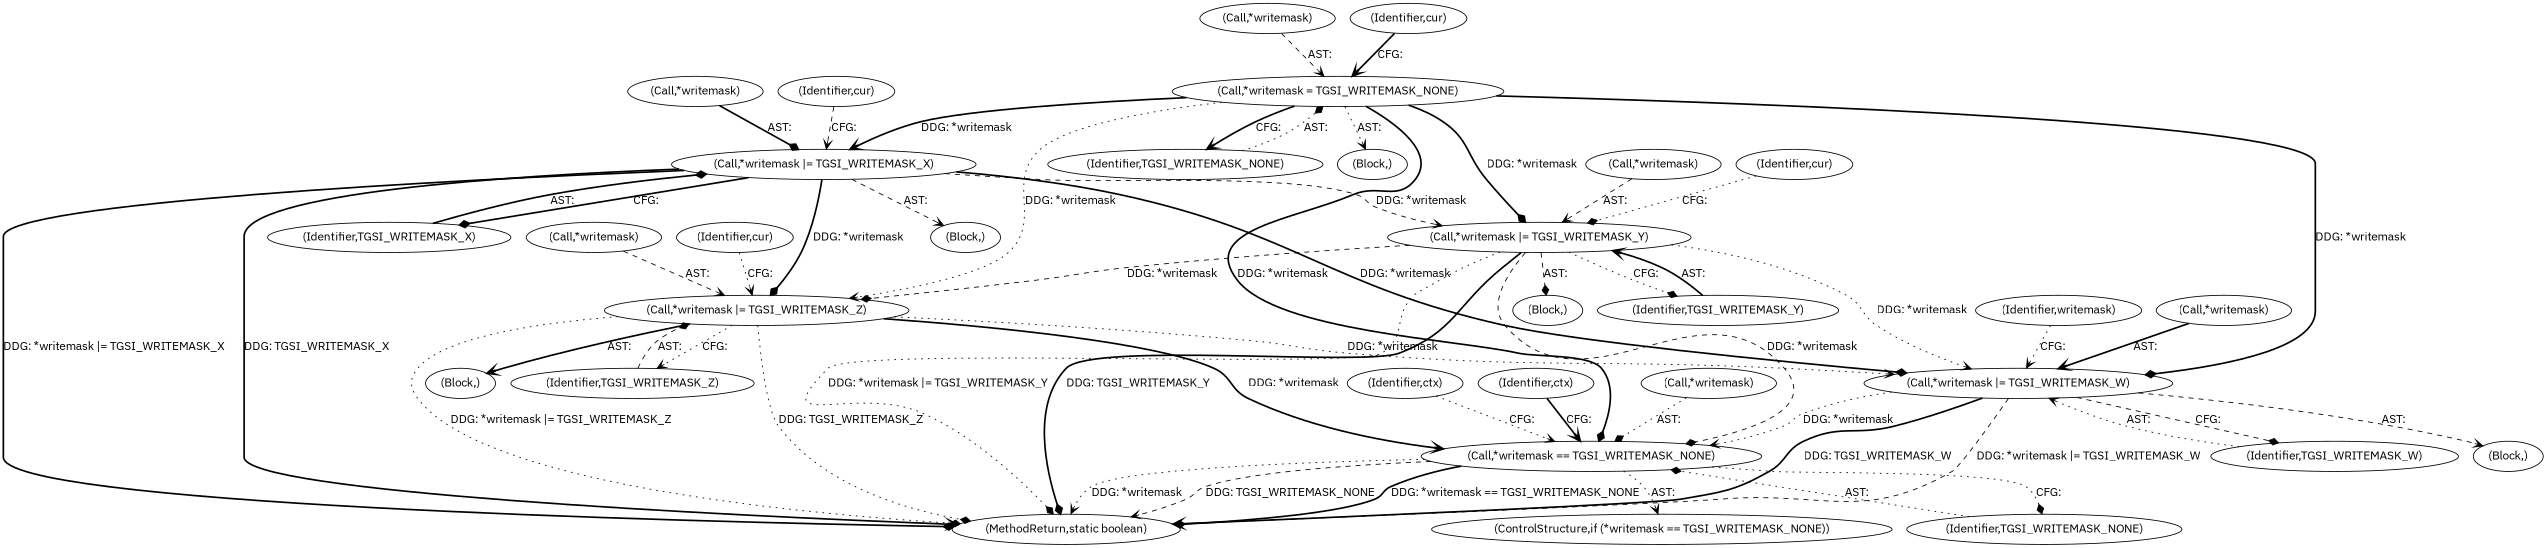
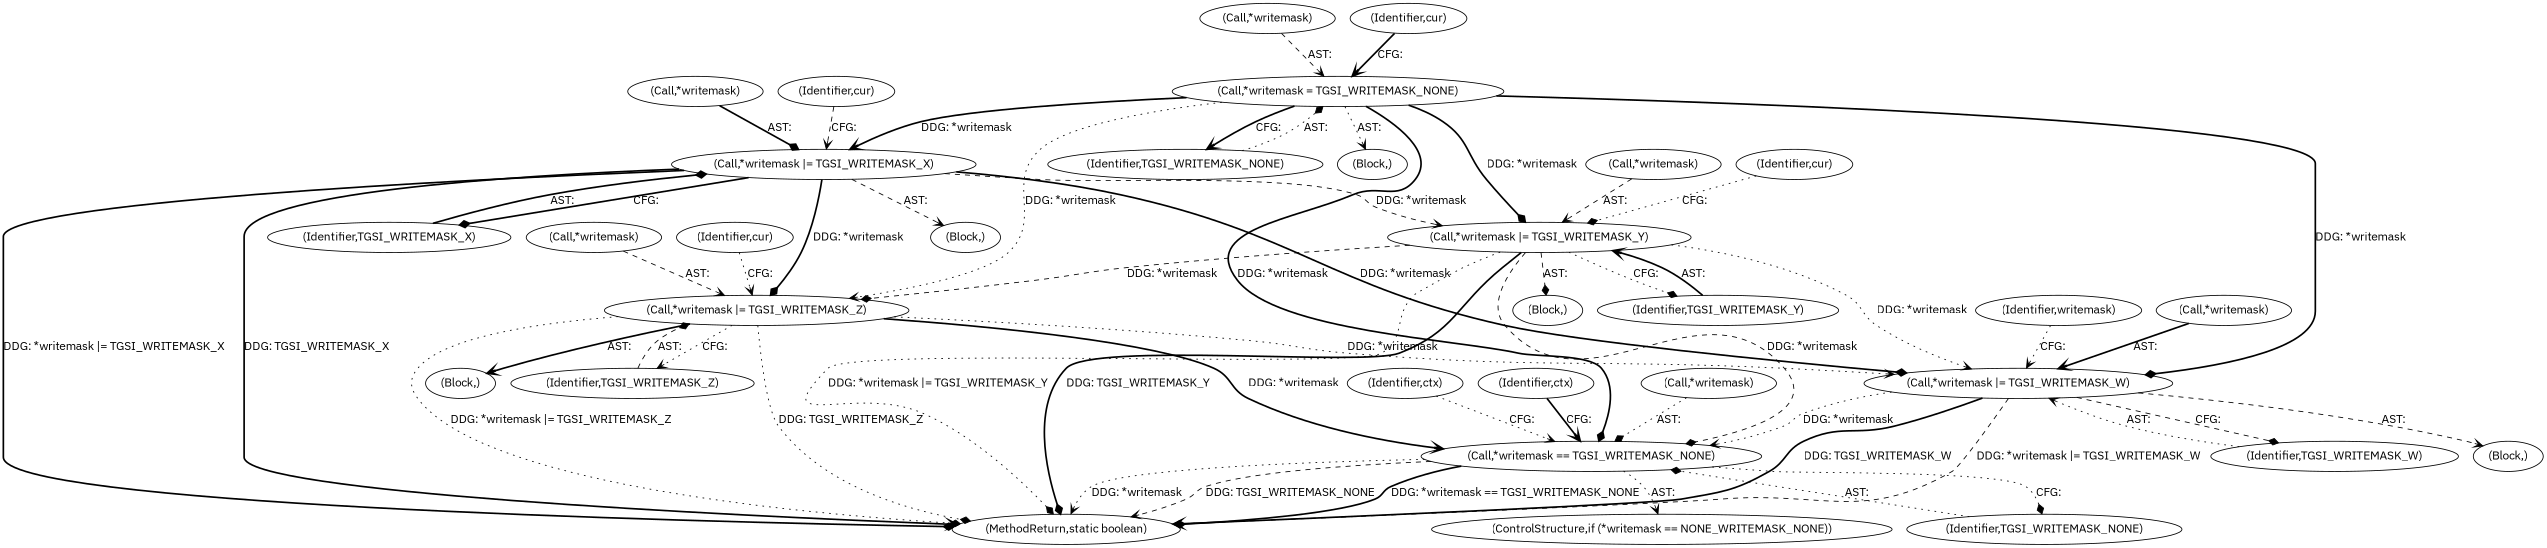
(1662, 529) -> (1662, 529)
